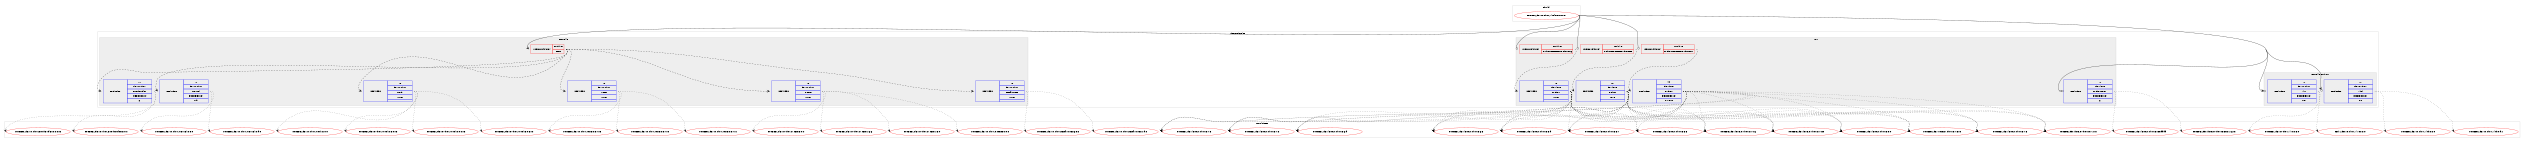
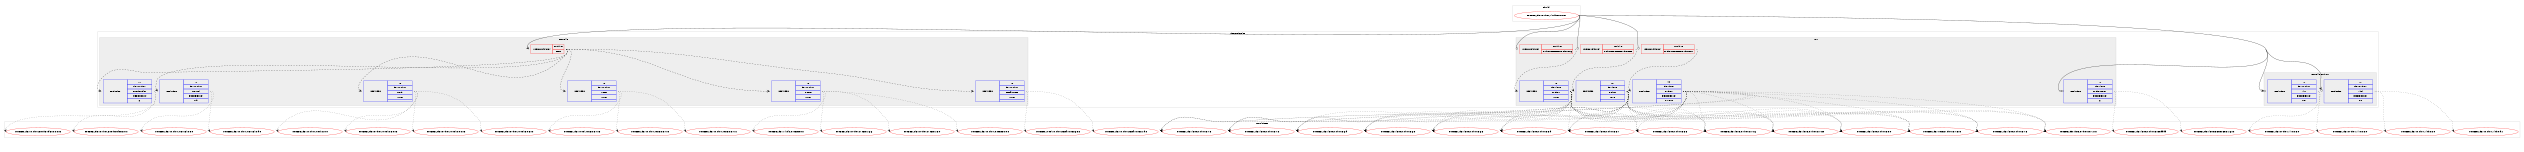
(1546, 16) -> (1546, 16)
(582, 132) -> (582, 132)
(786, 132) -> (786, 132)
(1058, 132) -> (1058, 132)
none -> (1398, 132)
(2214, 132) -> (2214, 132)
(2350, 132) -> (2350, 132)
